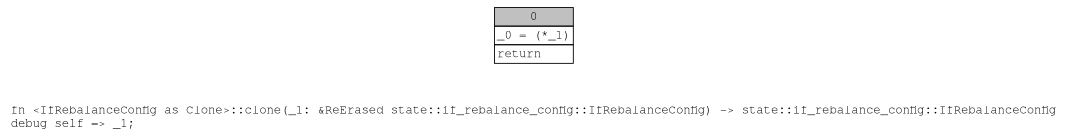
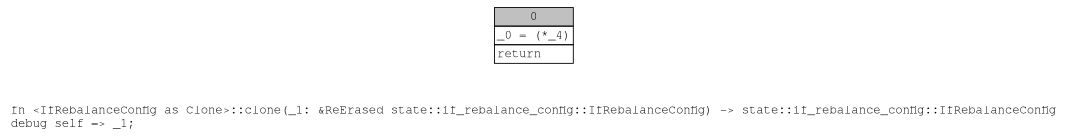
(534, 35) -> (534, 35)
